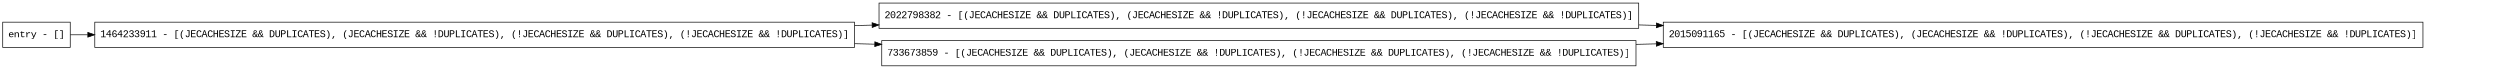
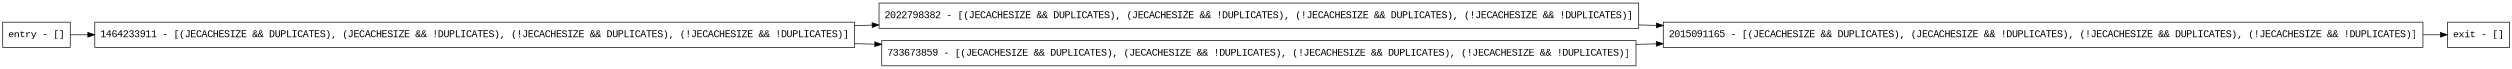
none -> (2479, 35)
